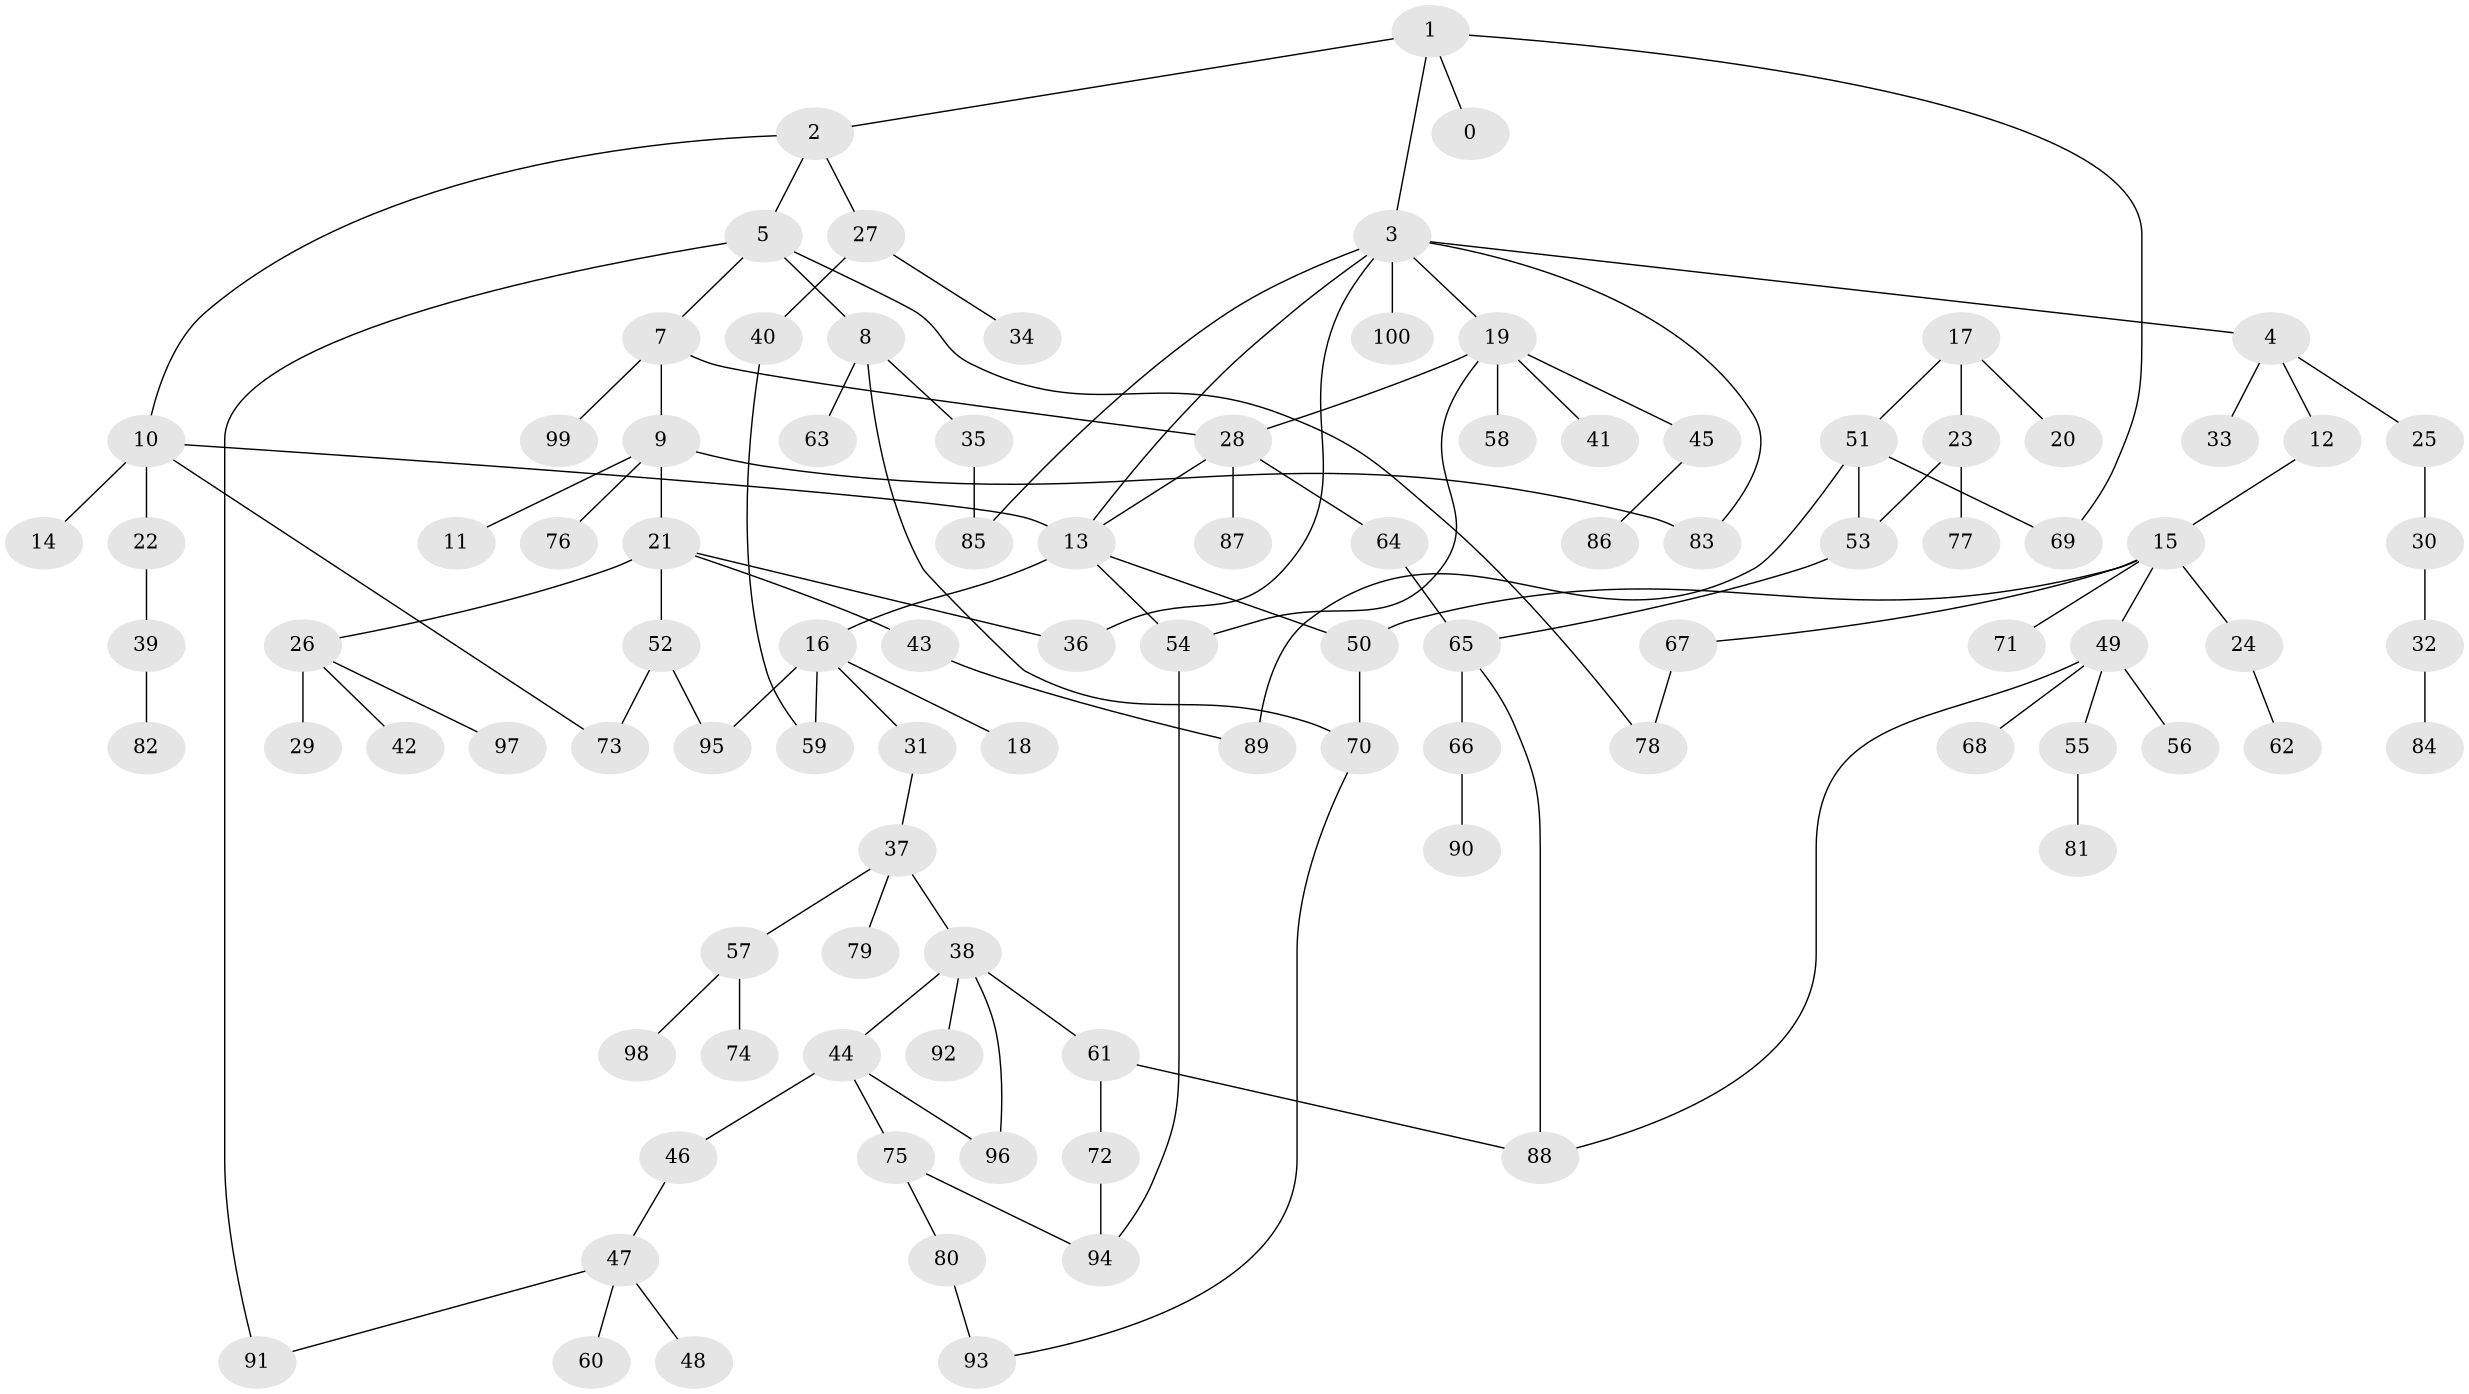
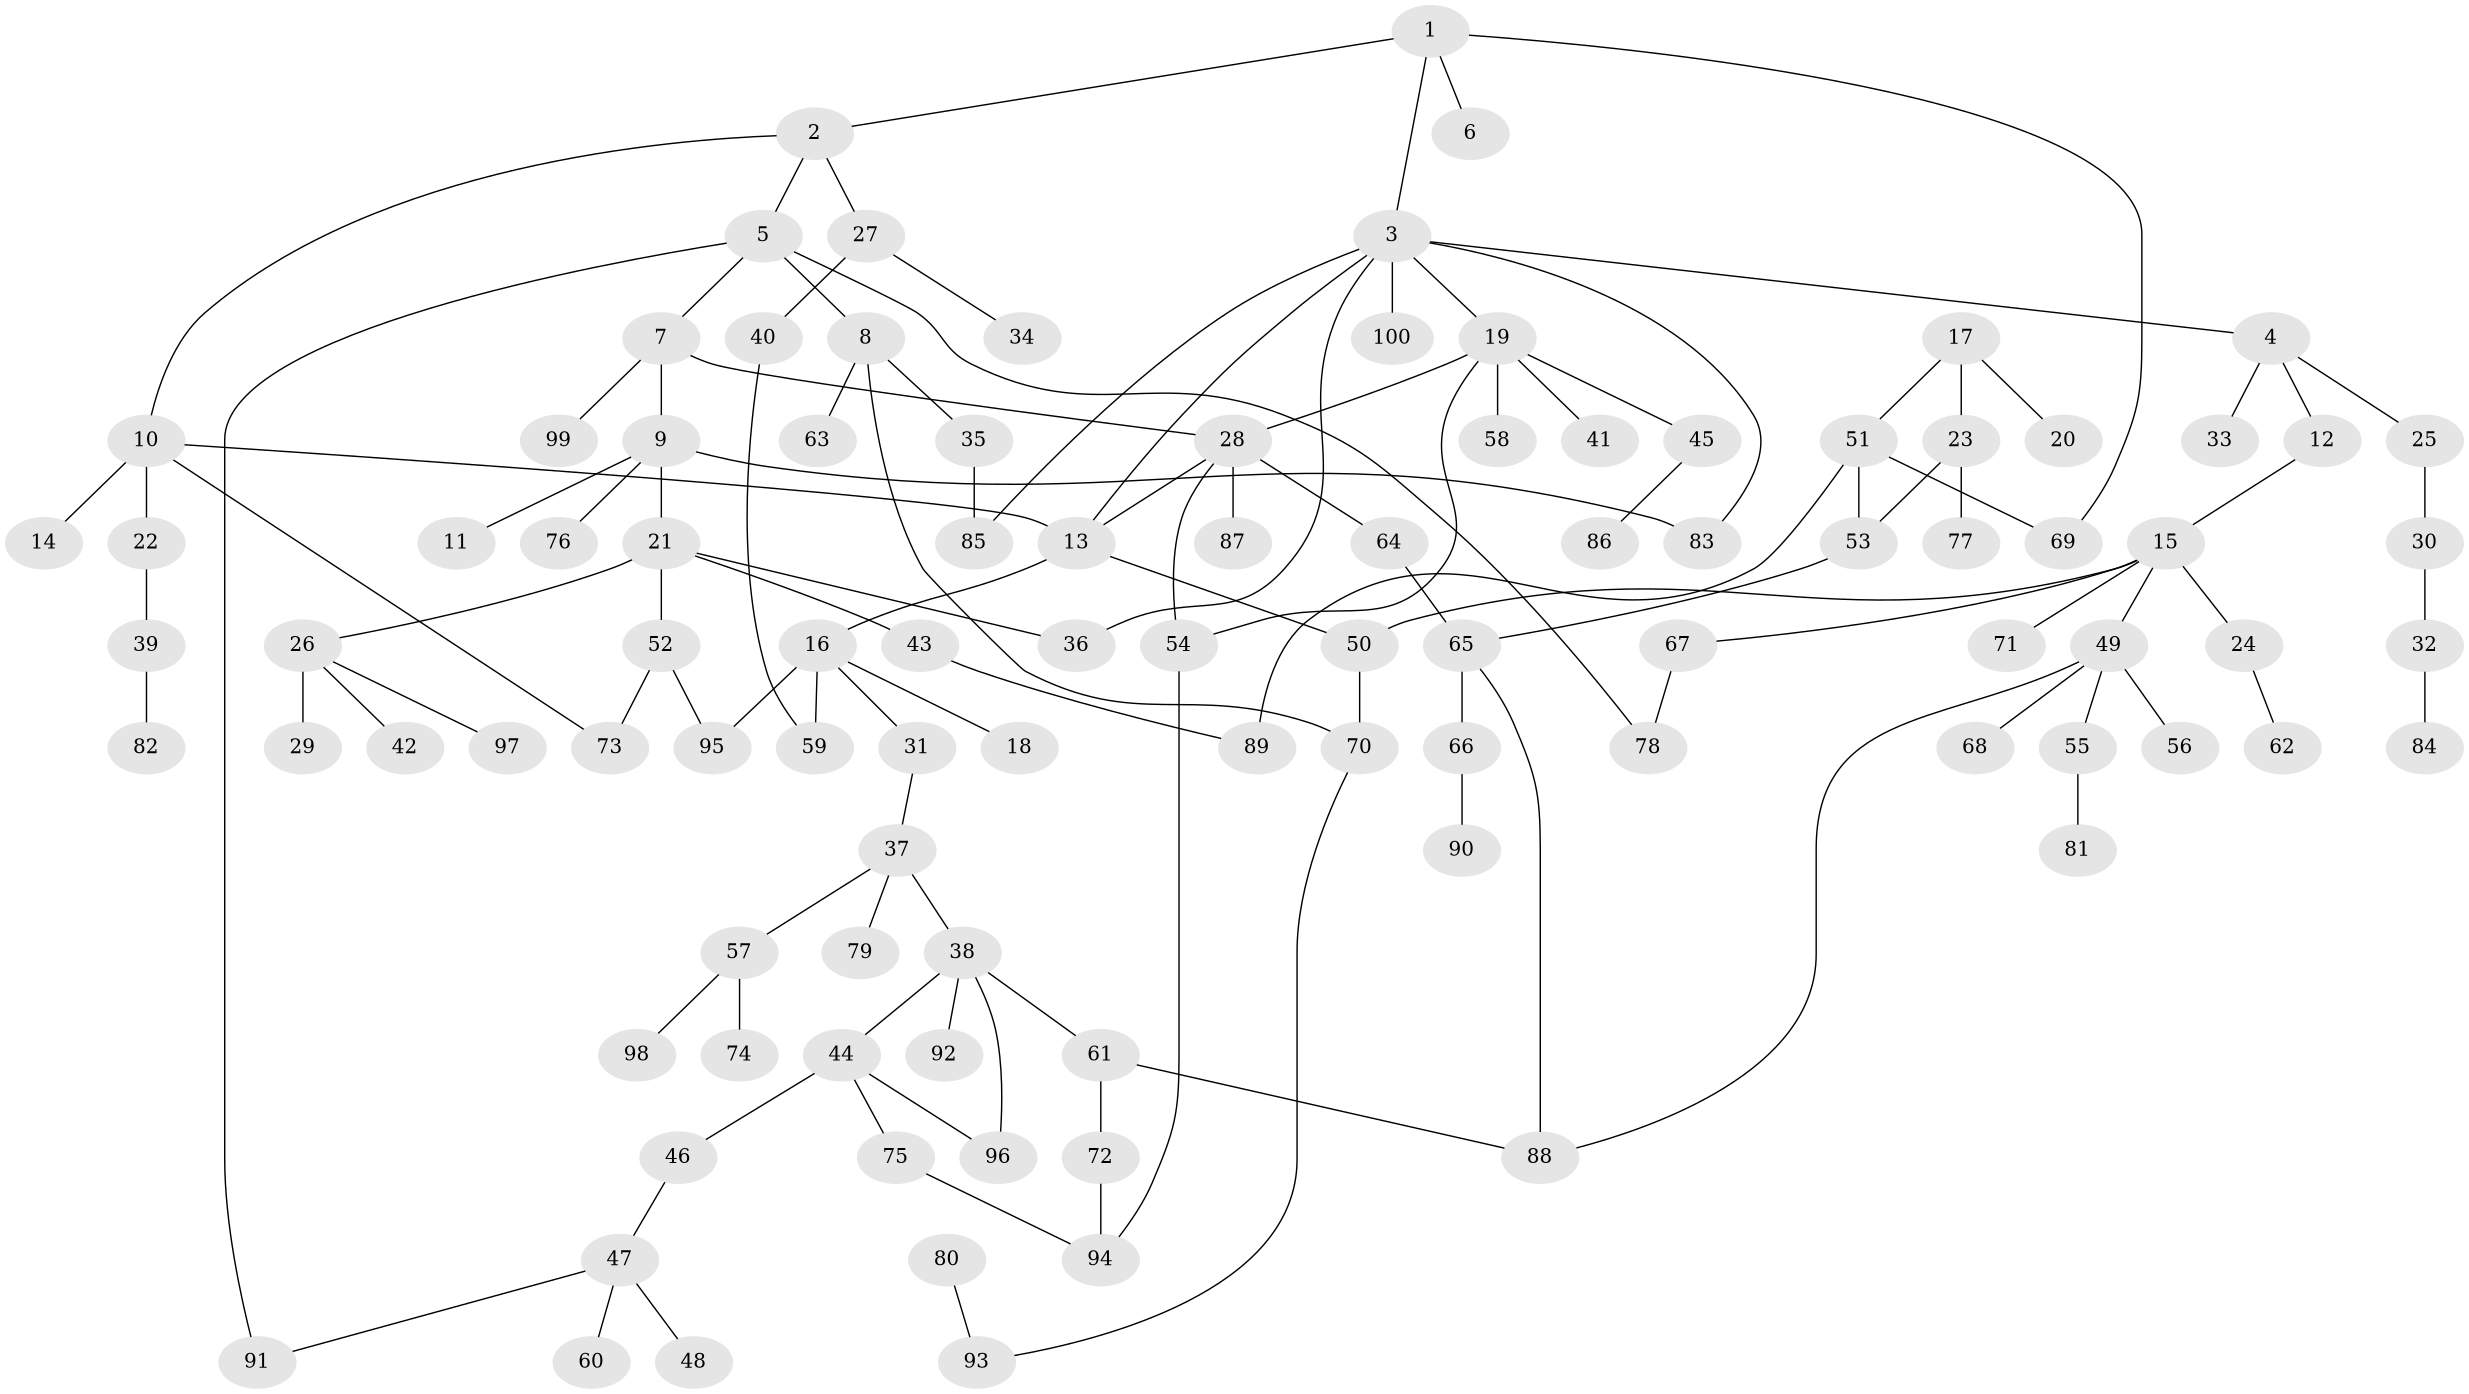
(1471, 134) -> (1471, 134)
(1128, 594) -> (1177, 537)
(922, 1209) -> none
